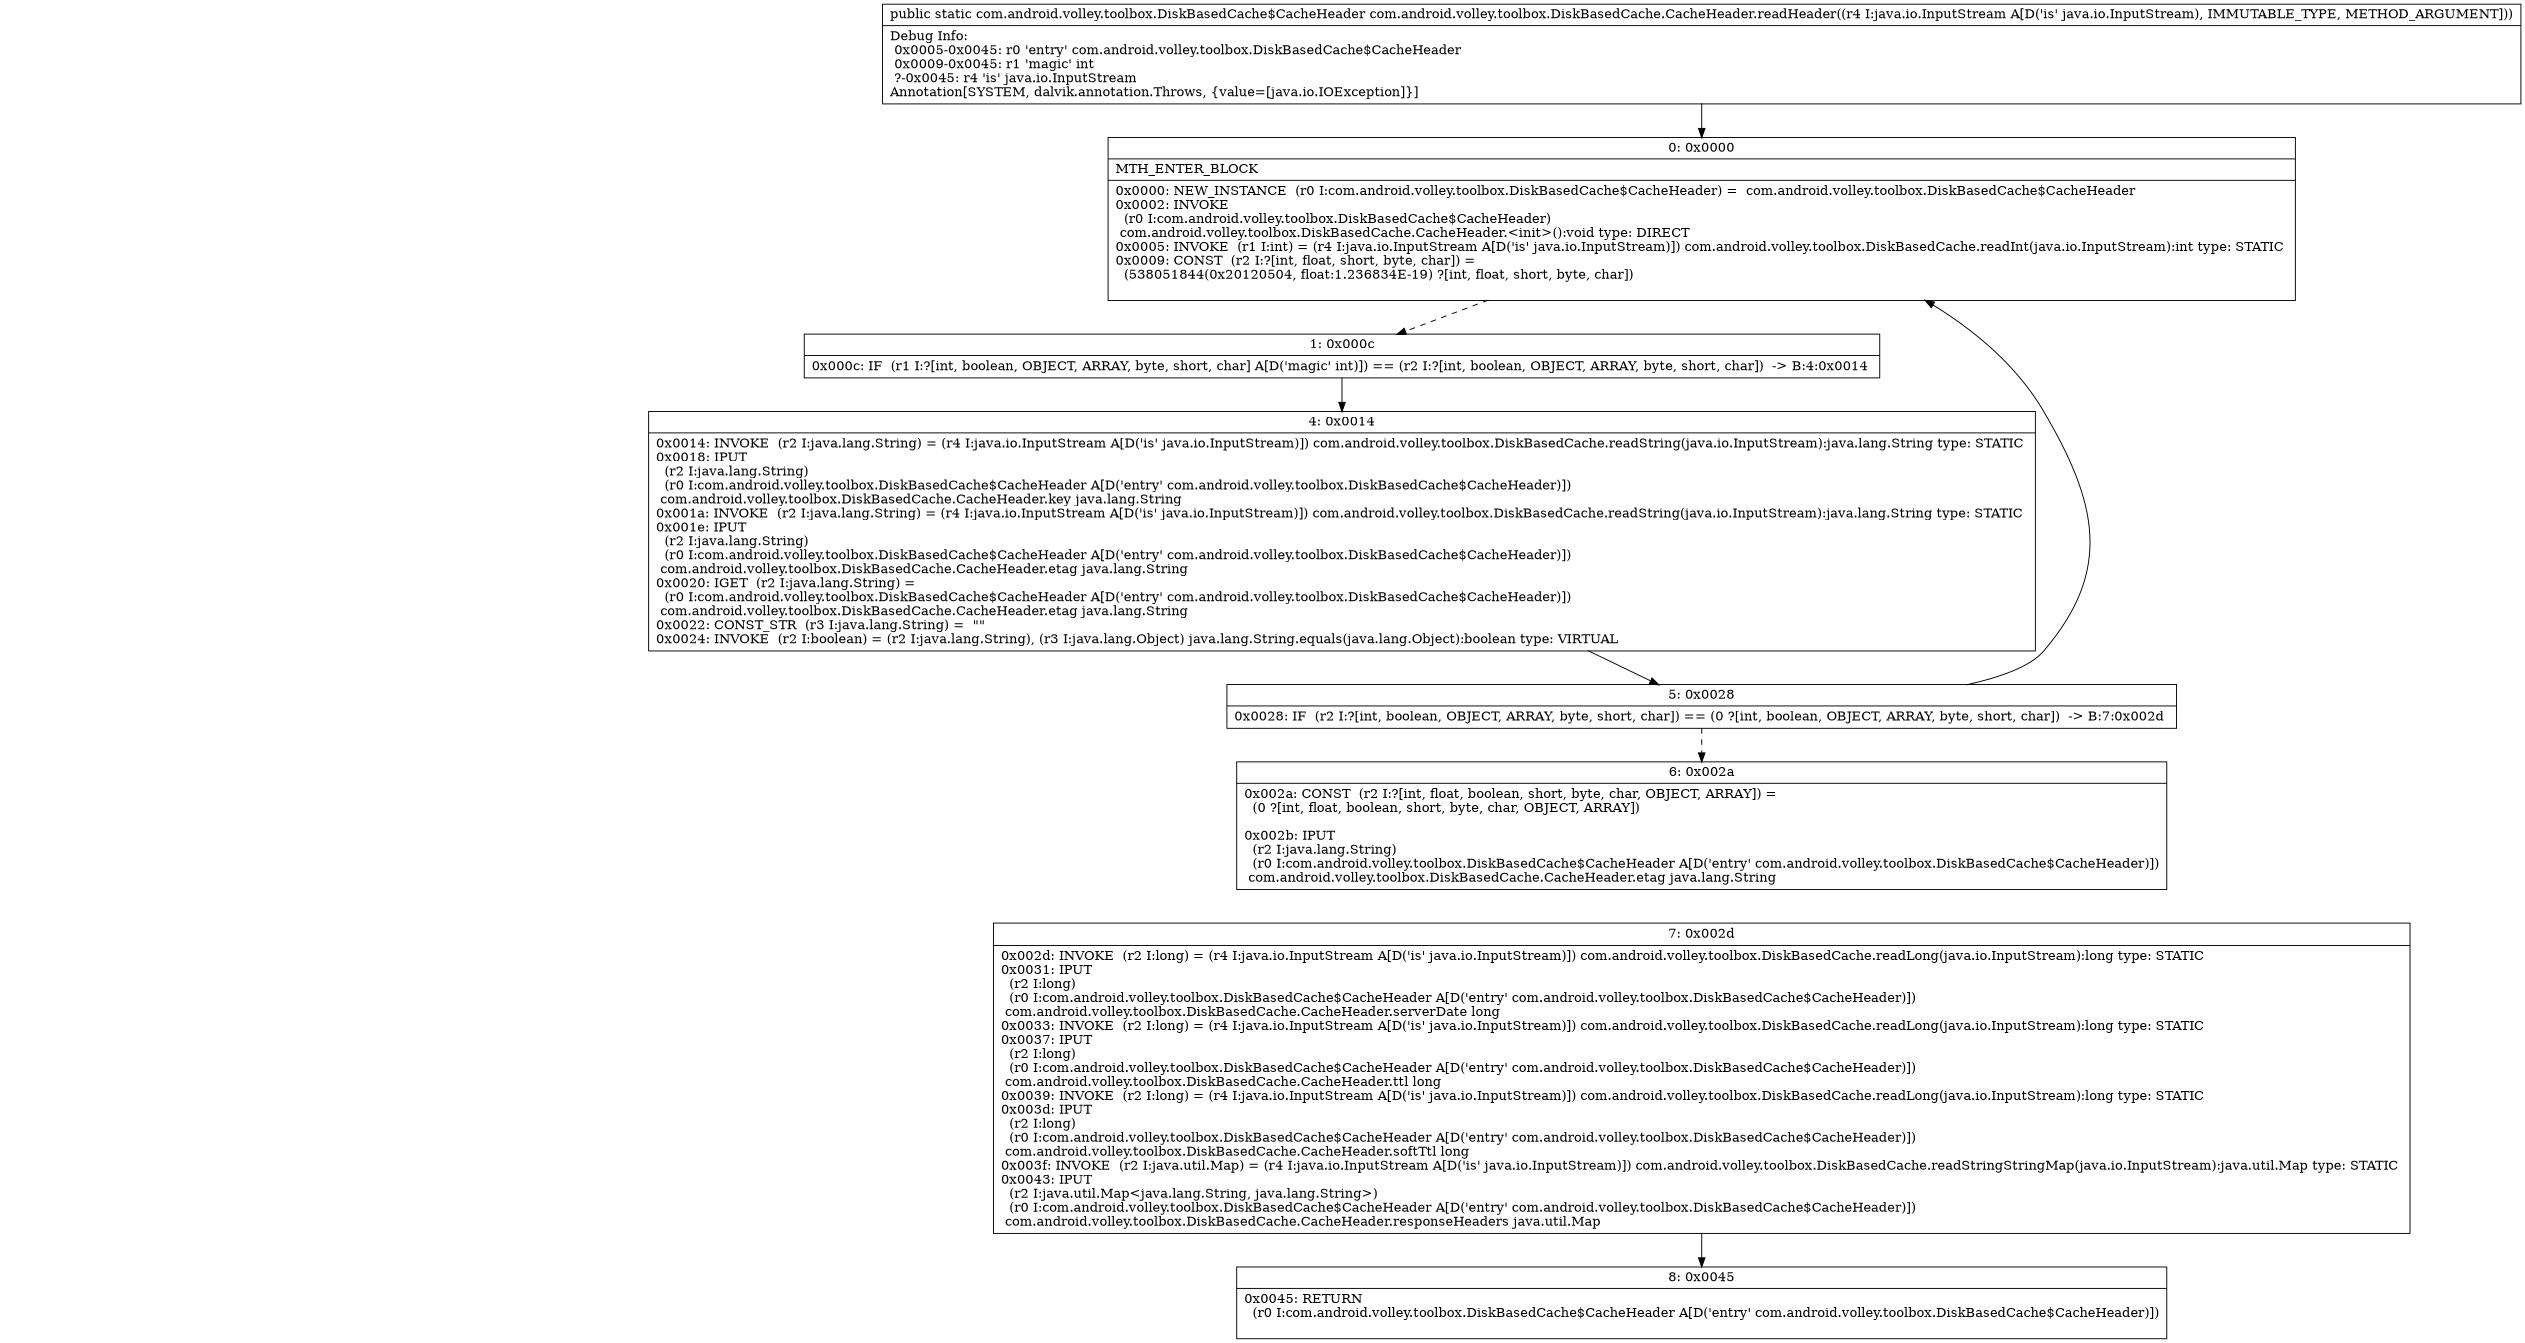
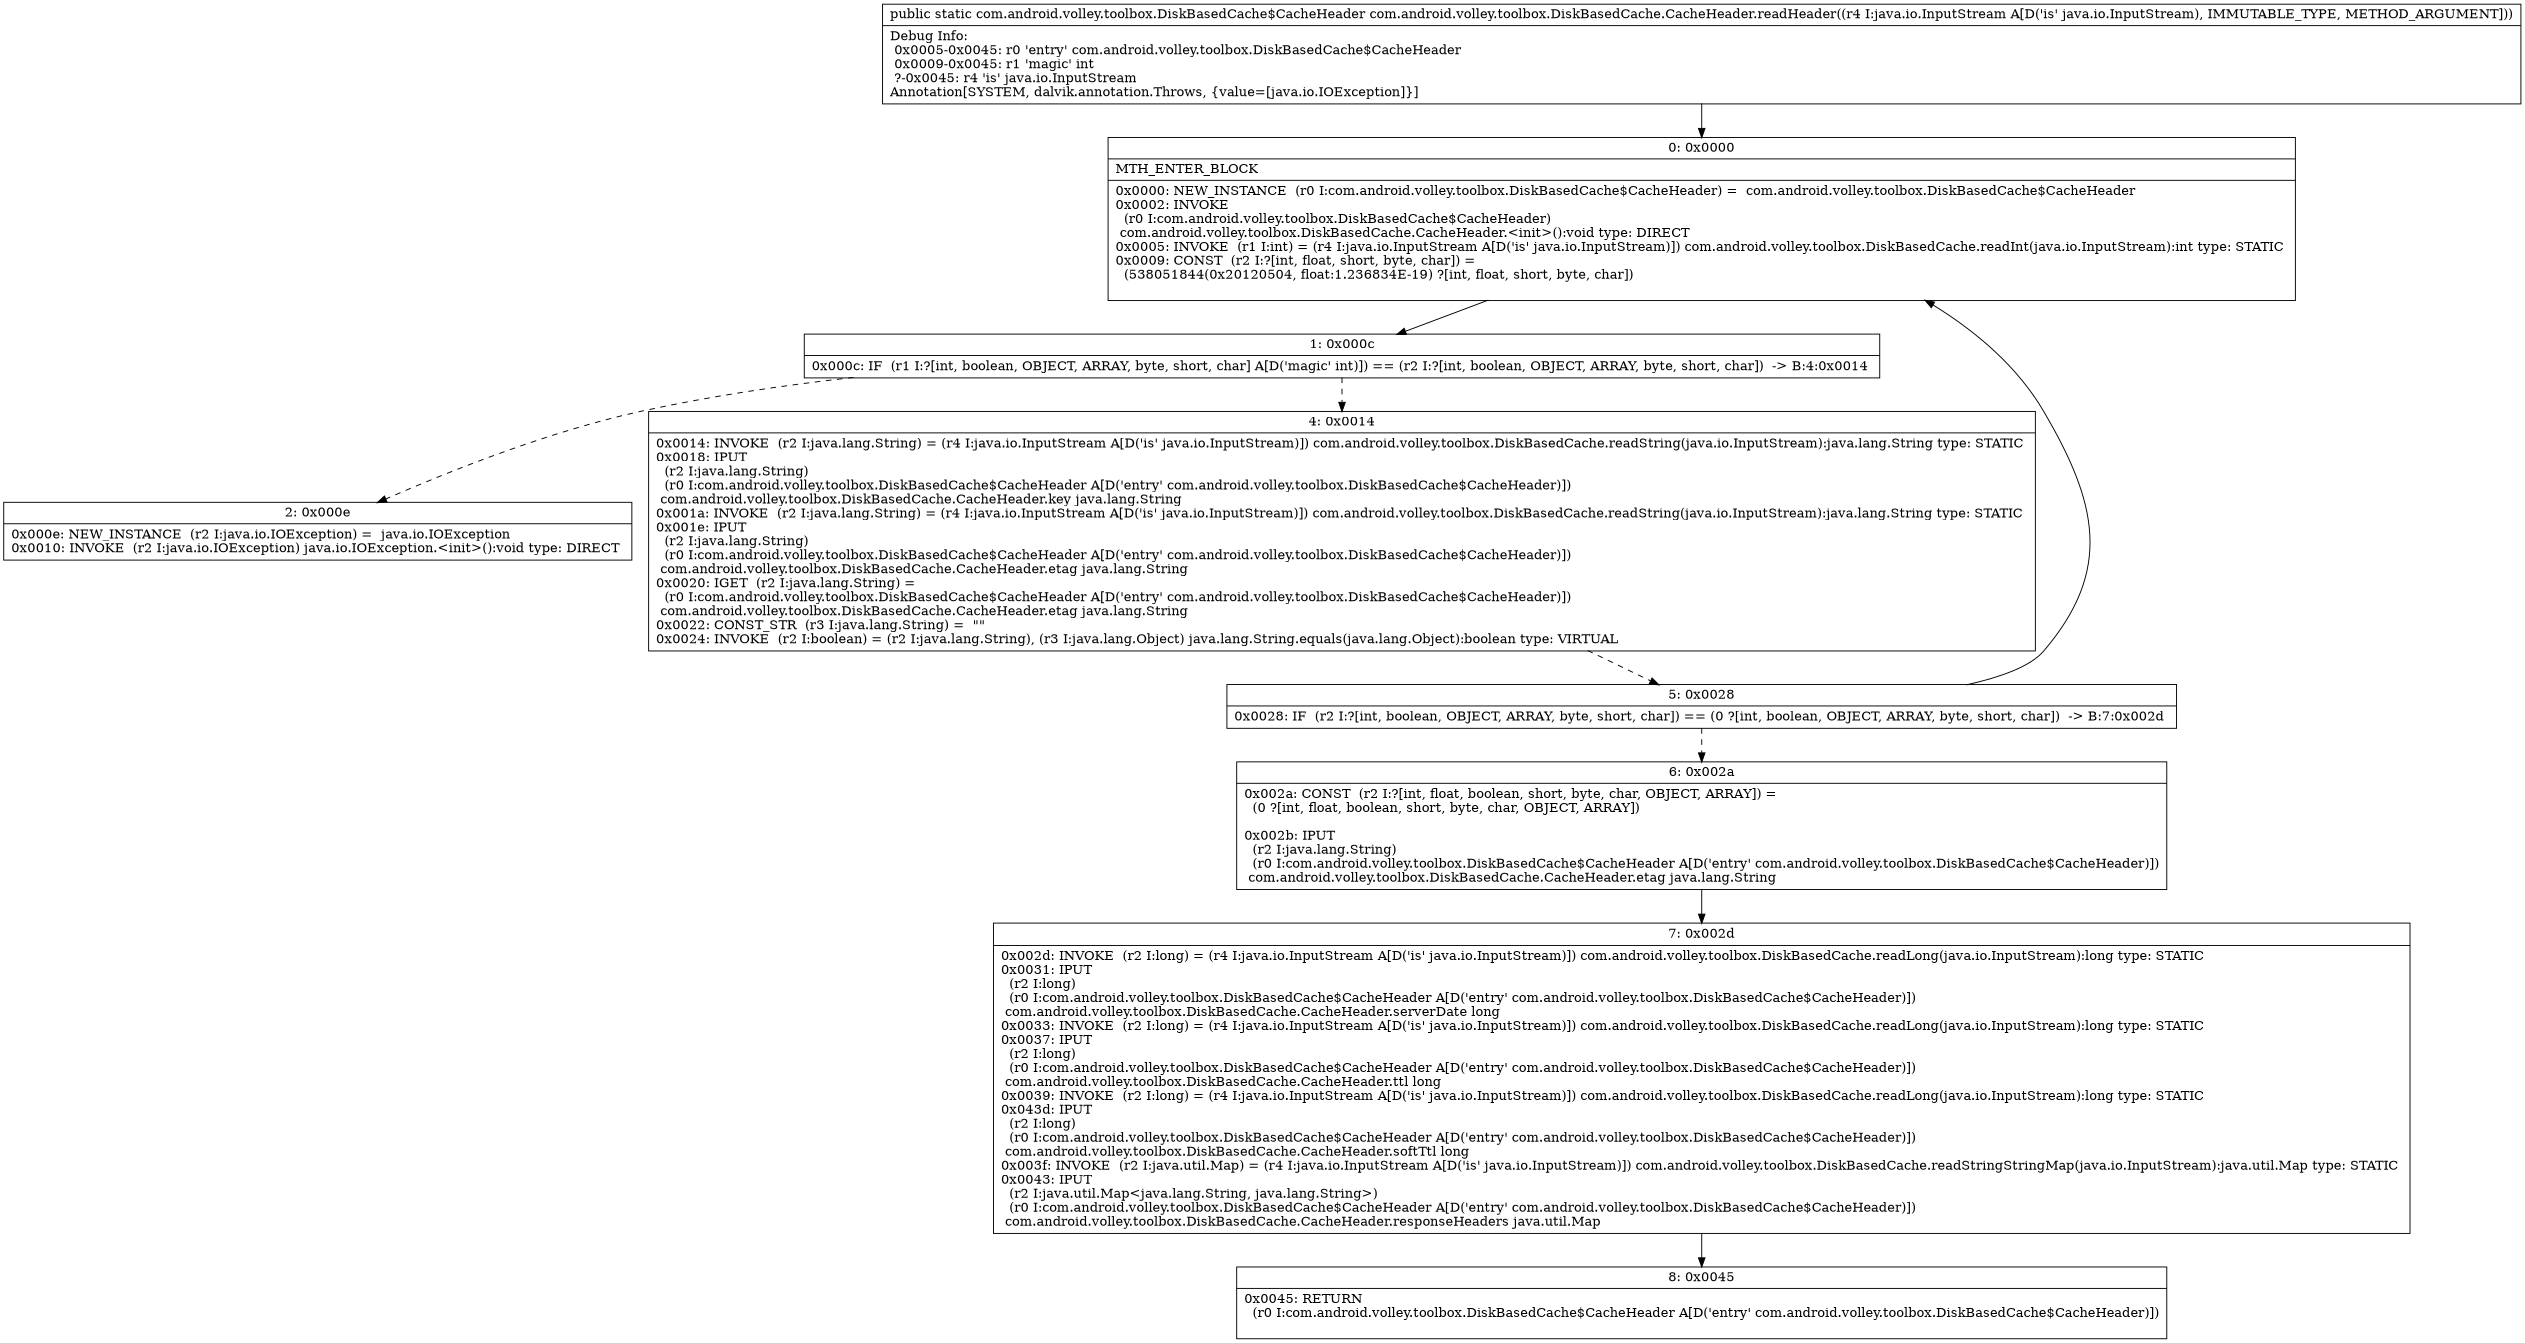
(1447, 316) -> (1447, 316)
(1342, 390) -> (1342, 390)
none -> (318, 531)
(1619, 666) -> (1619, 666)
none -> (1702, 902)
(1051, 1110) -> (1051, 1110)
